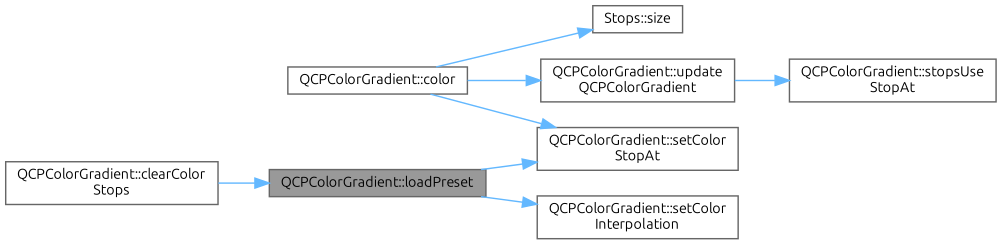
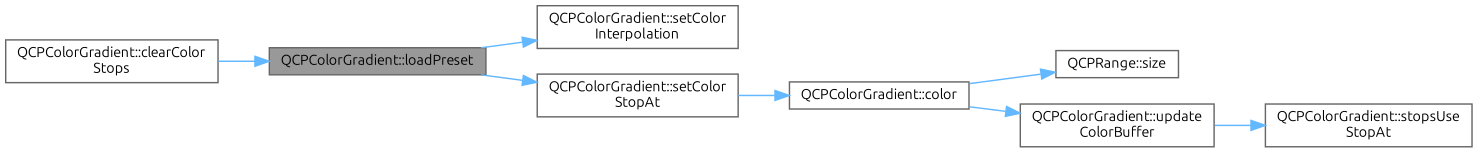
(638, 19) -> (1117, 64)
(638, 81) -> (1117, 125)
(486, 109) -> (756, 95)
